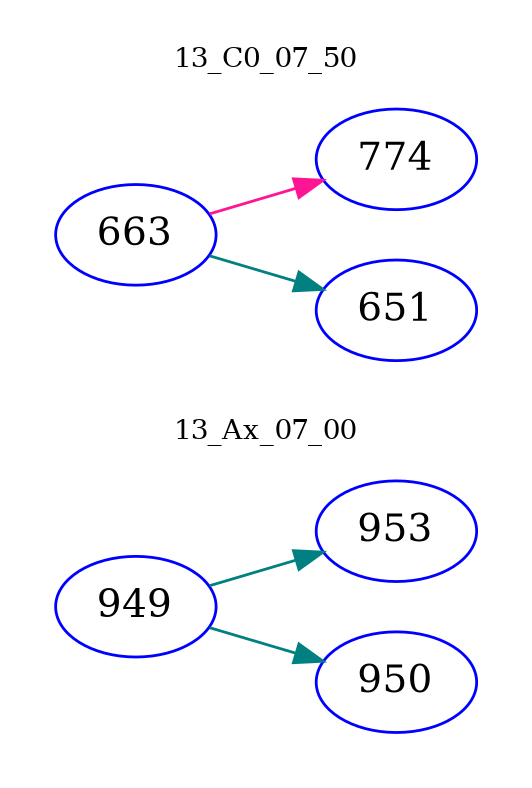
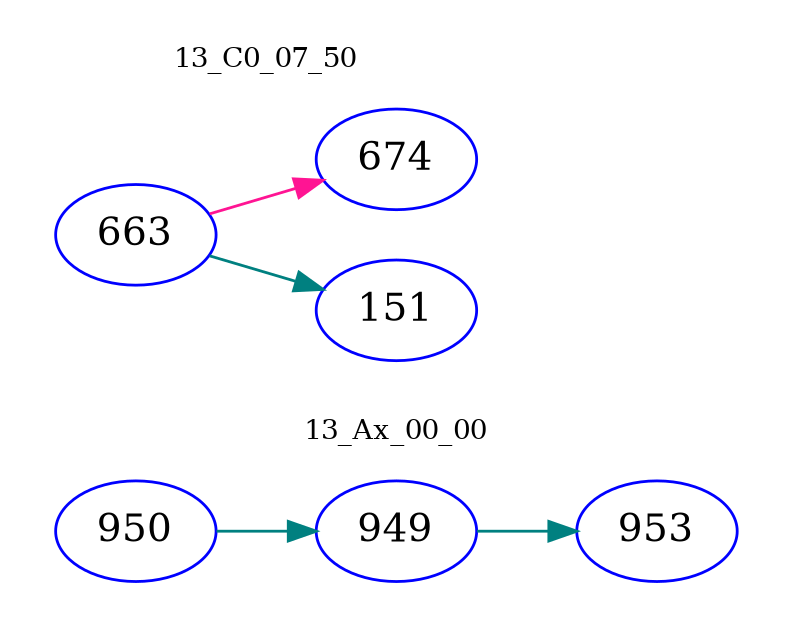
(396, 159) -> (396, 159)
(396, 310) -> (396, 310)
(266, 432) -> (396, 432)
(253, 640) -> (252, 531)
